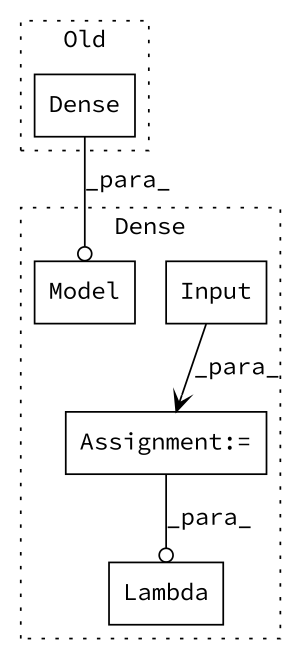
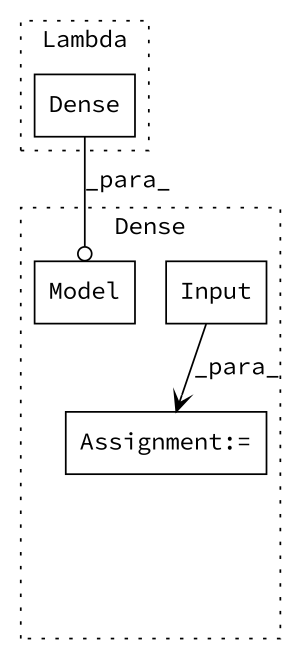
(85, 41) -> (85, 41)
(166, 594) -> none
